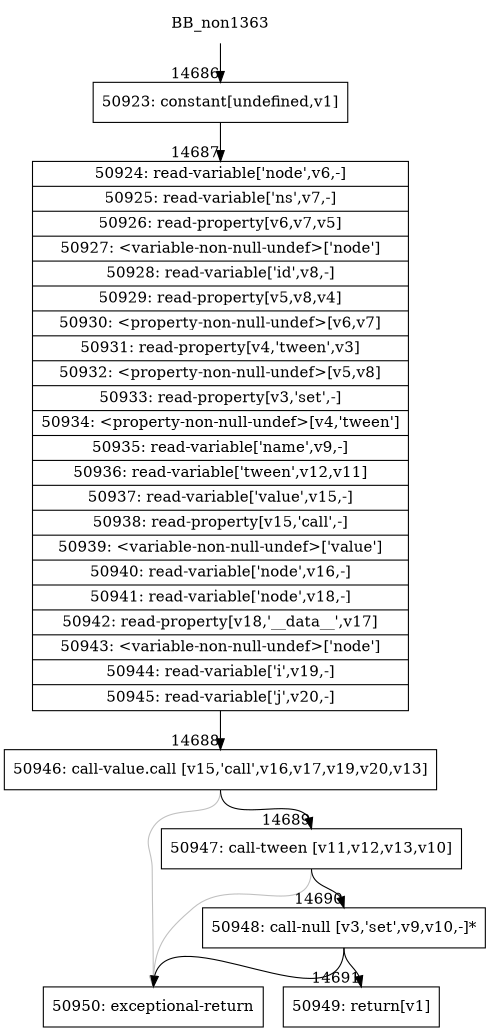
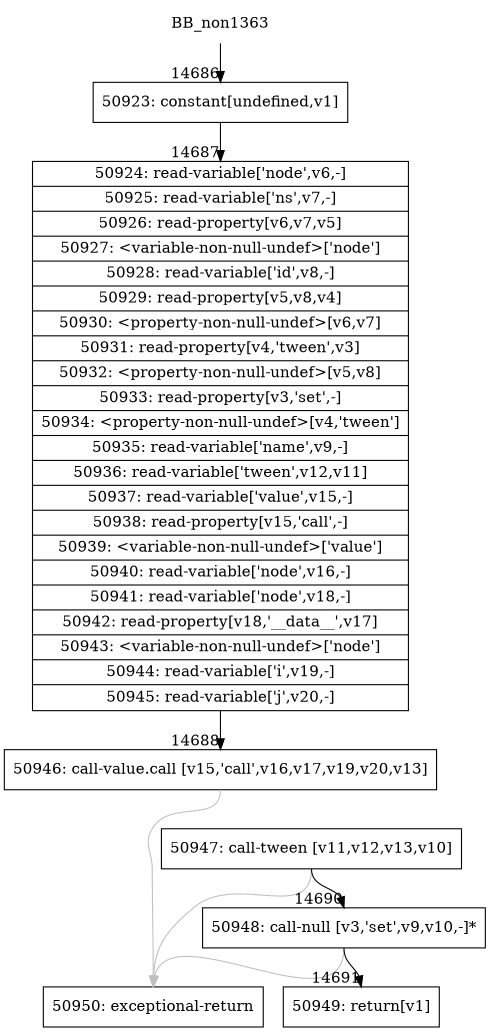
(260, 810) -> none
(254, 969) -> (254, 969)
